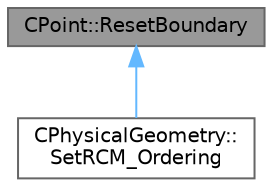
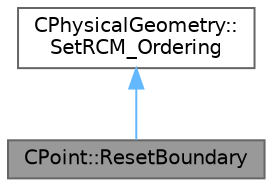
(136, 92) -> (136, 114)
